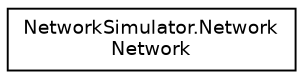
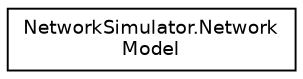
(152, 40) -> (152, 40)
